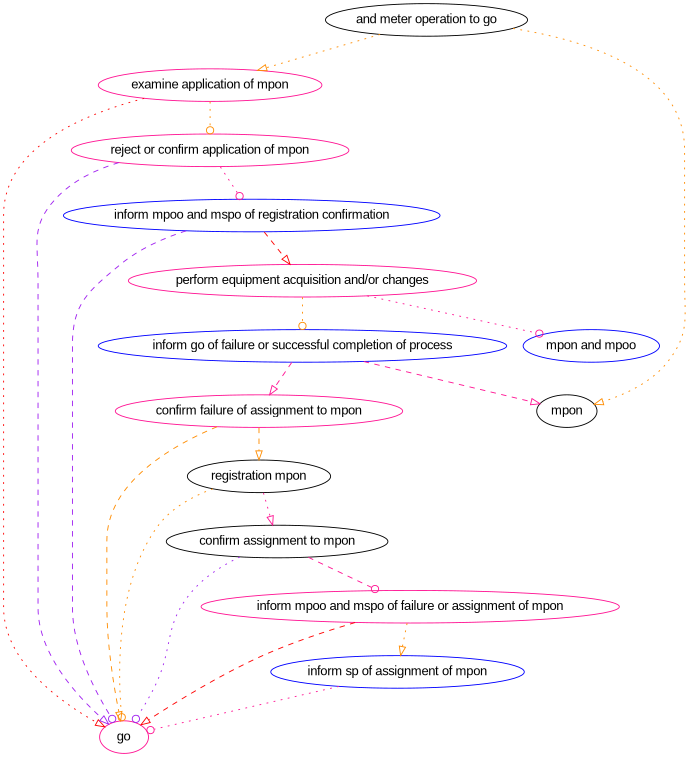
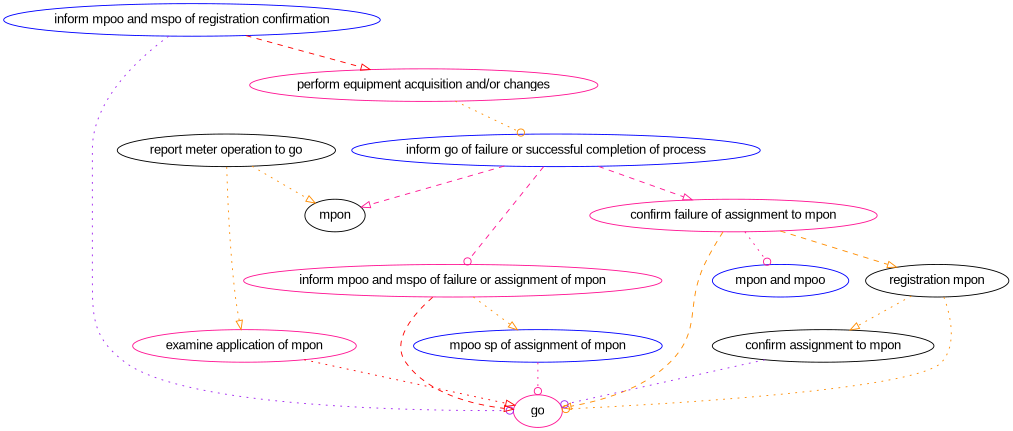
(427, 20) -> (226, 150)
(210, 150) -> none
(451, 314) -> (755, 245)
(72, 448) -> (135, 367)
(267, 505) -> (885, 311)
(340, 572) -> (507, 213)
(398, 672) -> (538, 346)
